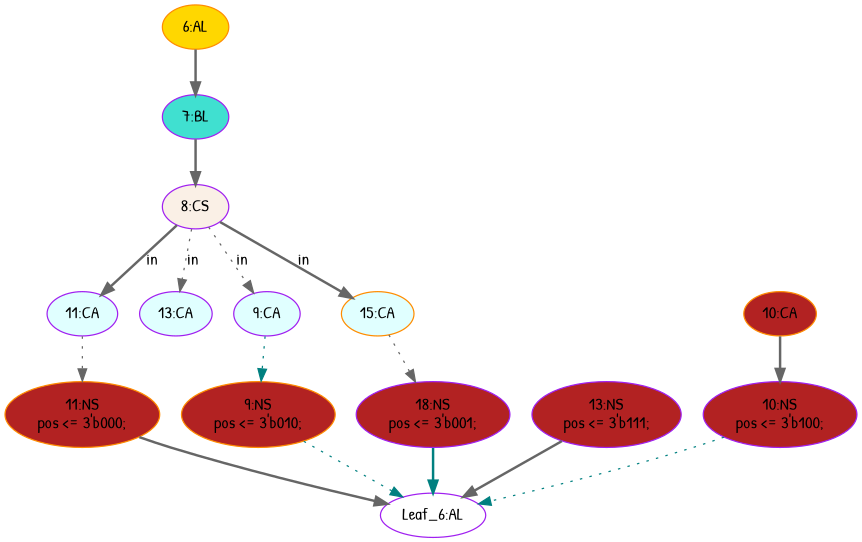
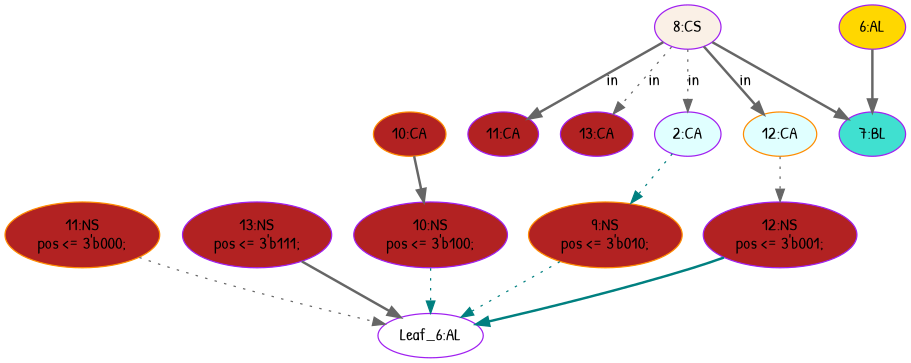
(196, 27) -> (872, 27)
(196, 156) -> (774, 77)
(82, 314) -> (503, 134)
(176, 314) -> (597, 134)
(267, 314) -> (688, 134)
(378, 314) -> (780, 134)
(82, 353) -> none
(433, 415) -> (780, 235)
(256, 472) -> (255, 292)
